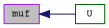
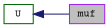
(62, 14) -> (56, 14)
